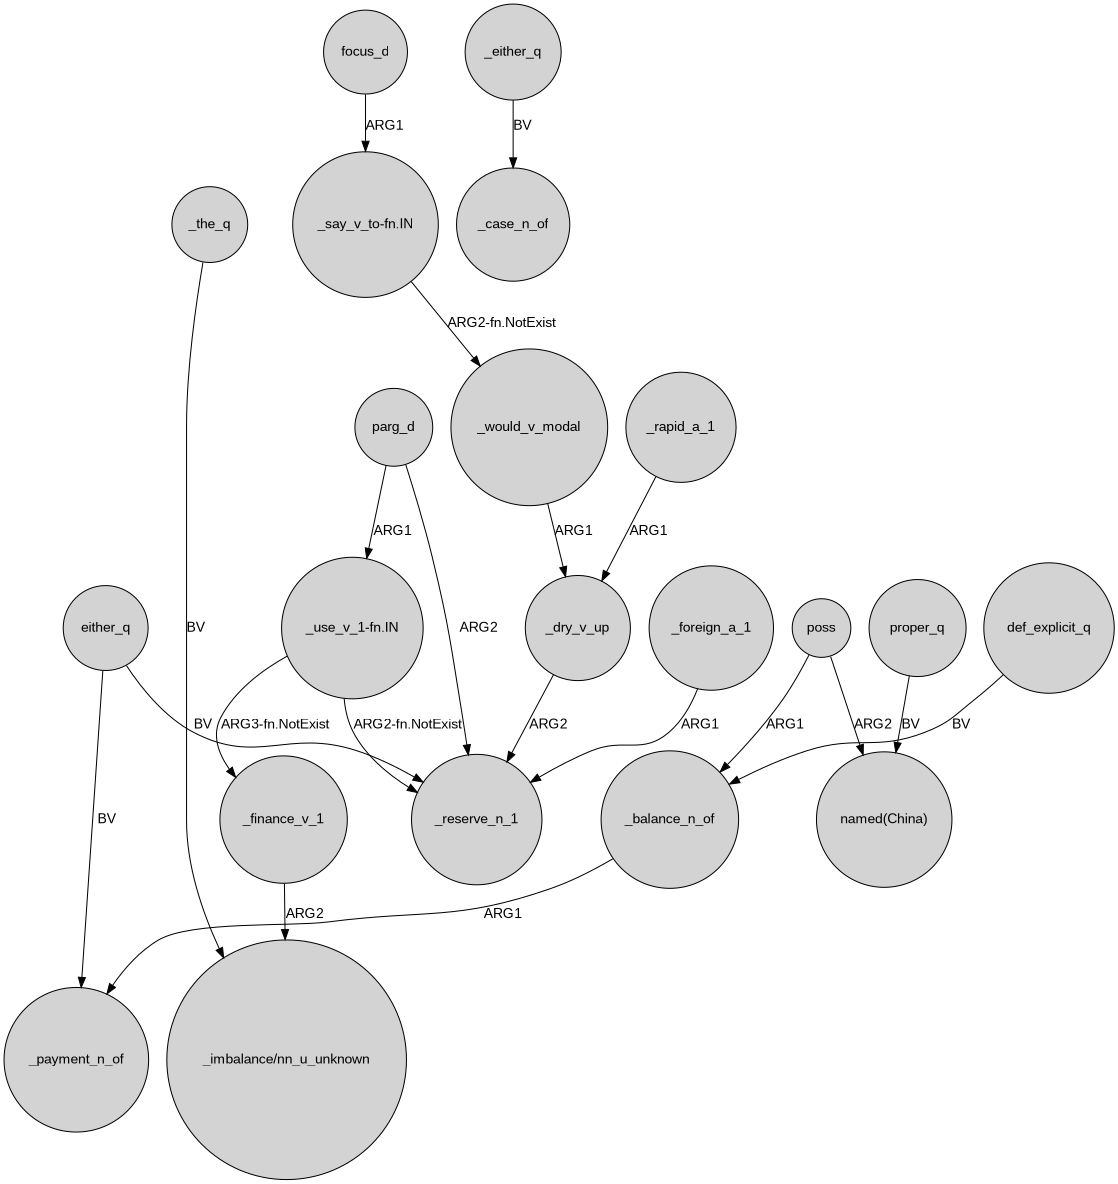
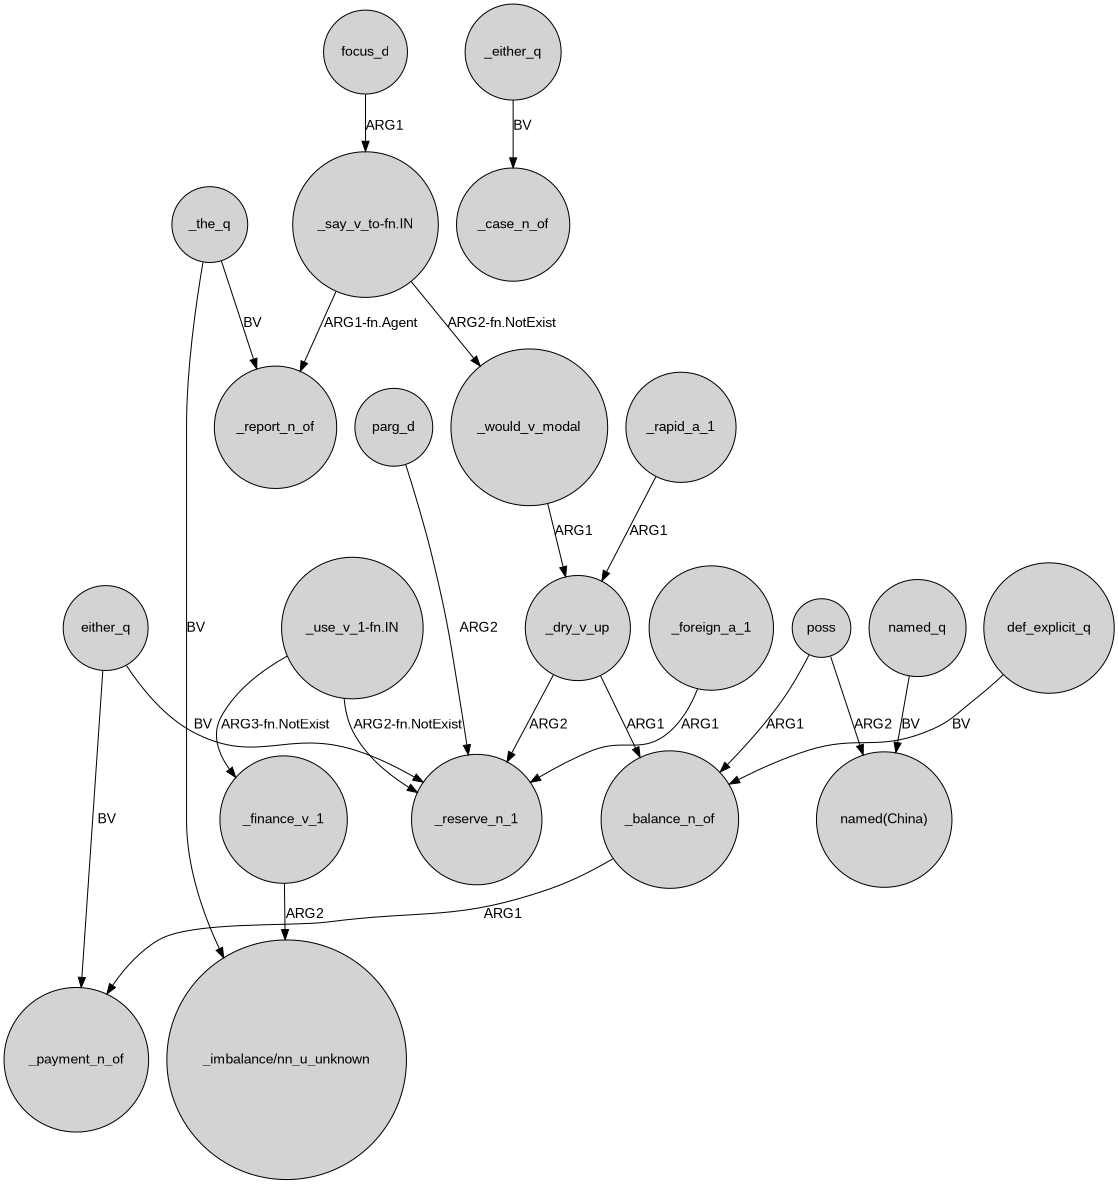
none -> (276, 427)
(377, 507) -> none
(918, 628) -> (918, 628)
none -> (618, 712)
